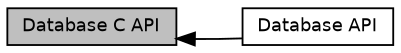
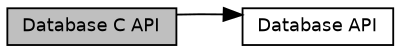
(218, 39) -> (200, 14)
